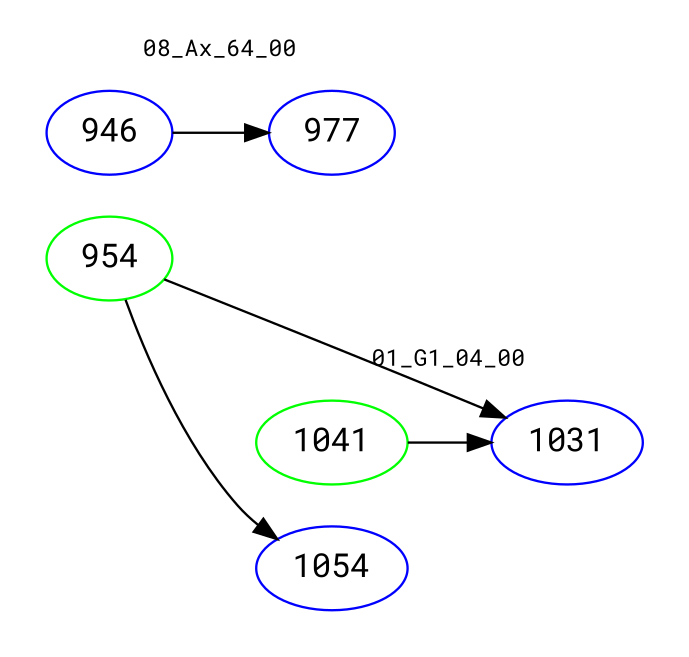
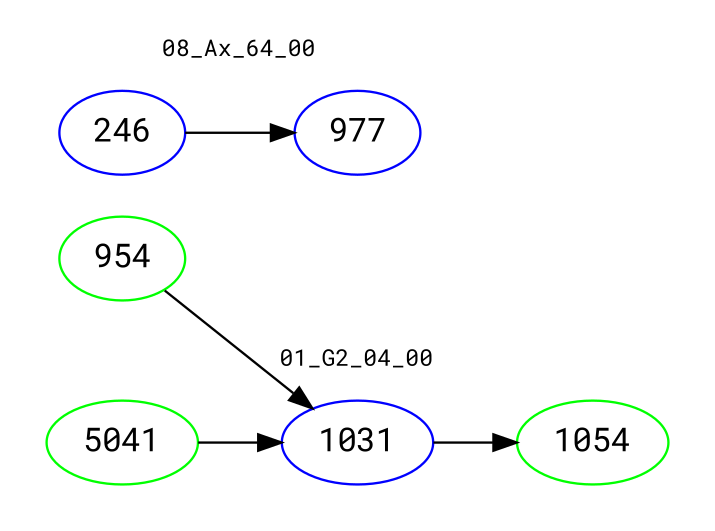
(109, 133) -> (122, 133)
(450, 360) -> (358, 360)
(179, 420) -> (463, 443)
(332, 443) -> (122, 443)
(332, 568) -> (593, 443)
